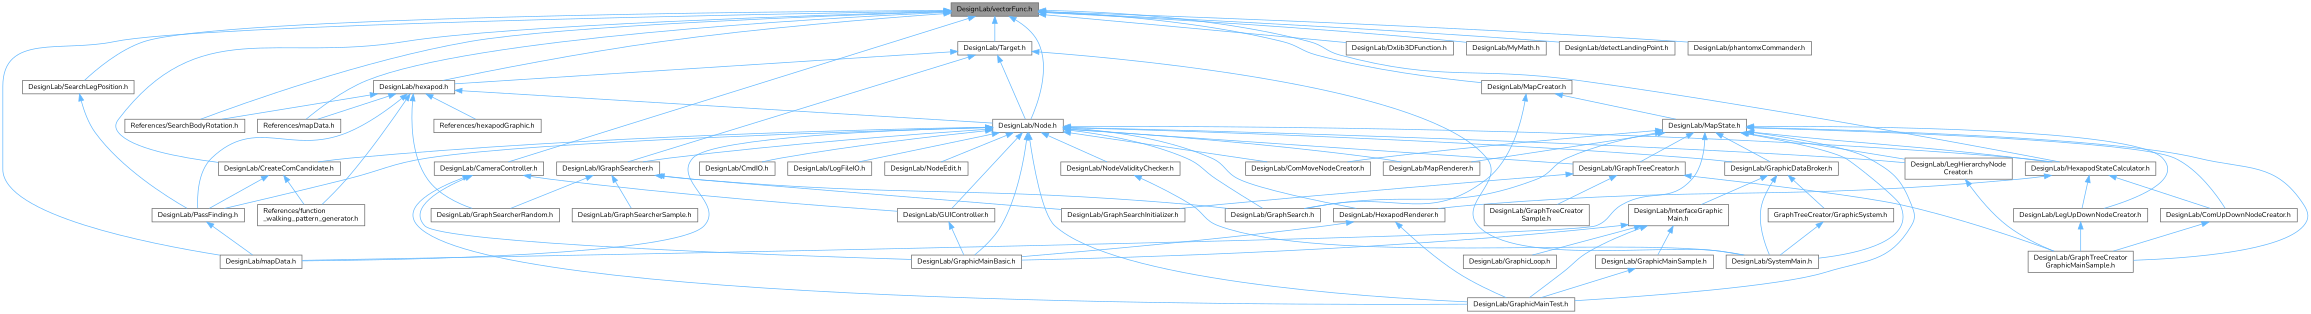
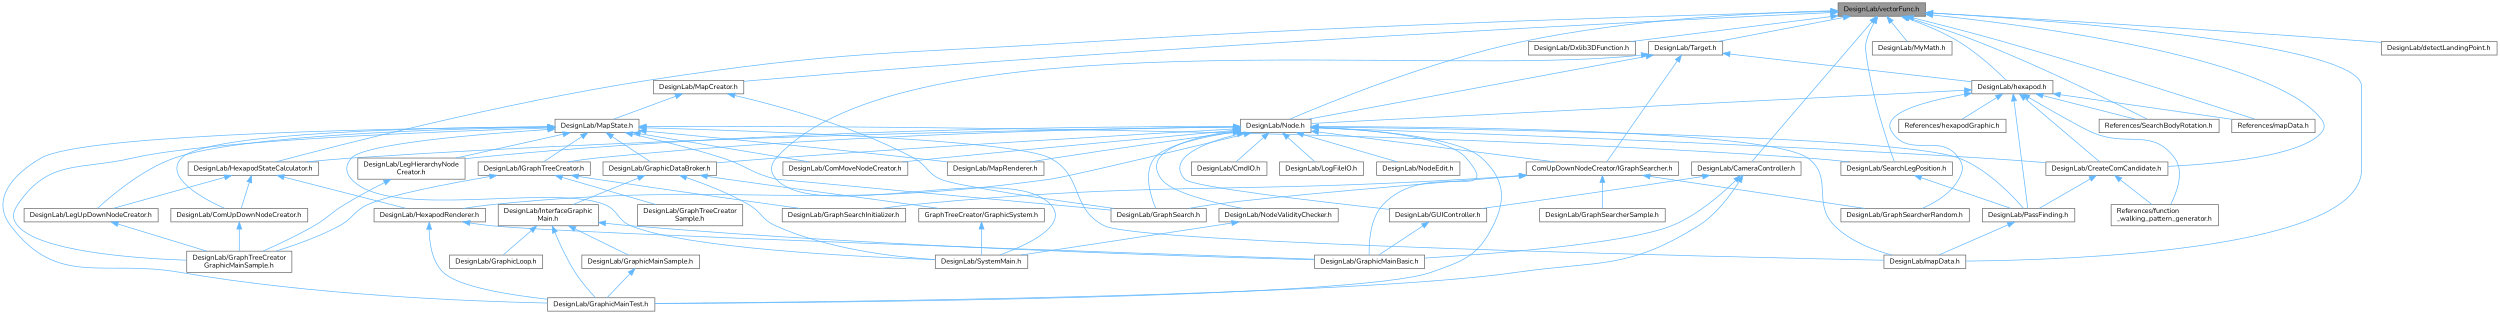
(1750, 48) -> none
none -> (2062, 130)
(1857, 142) -> (1278, 134)
(608, 169) -> (1602, 169)
